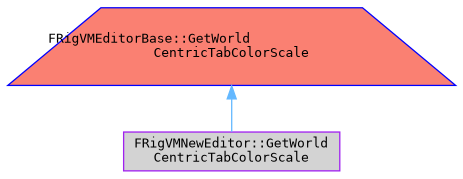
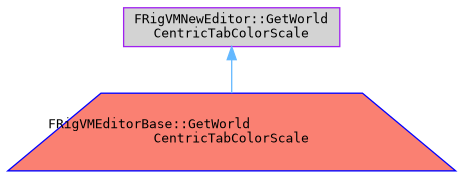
(232, 115) -> (232, 77)
